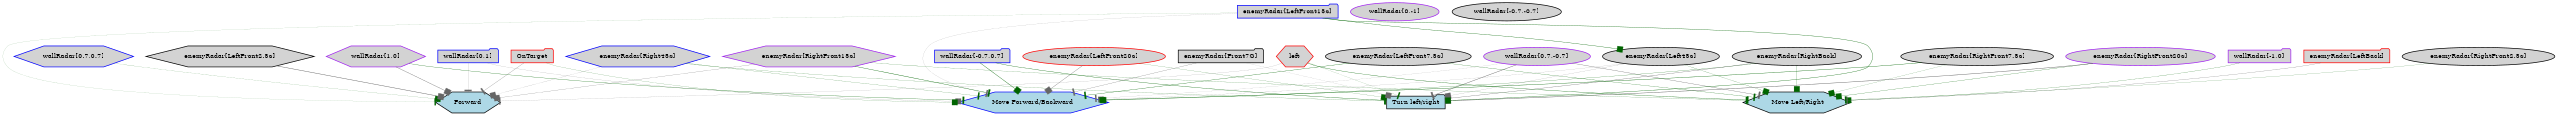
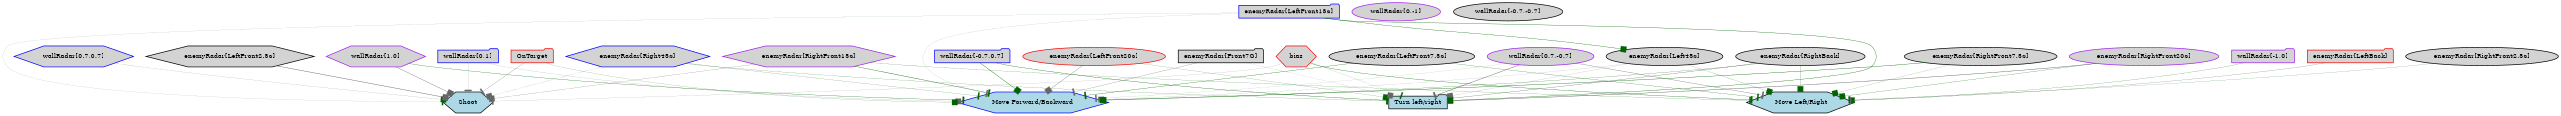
(1295, 56) -> (1296, 56)
(468, 102) -> (468, 102)
